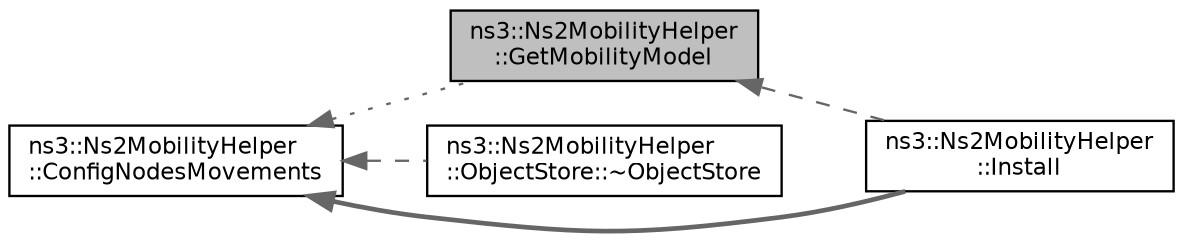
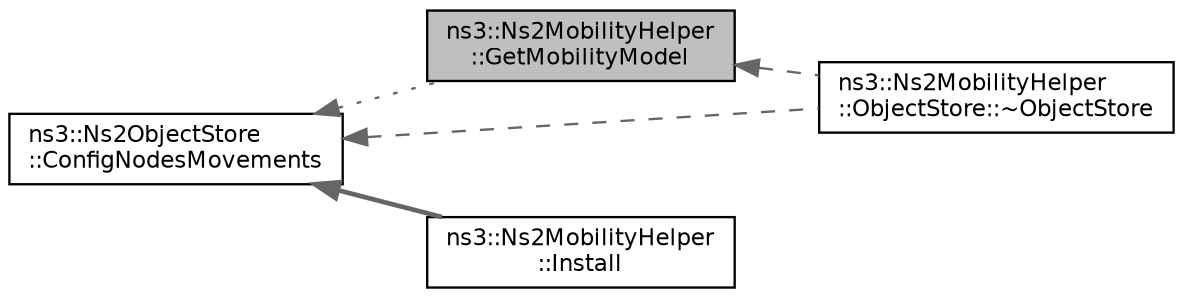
(824, 104) -> (789, 72)
(176, 161) -> (176, 149)
